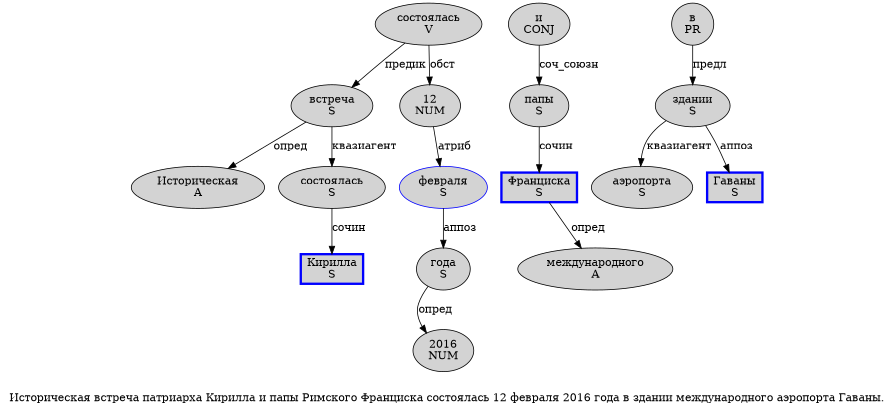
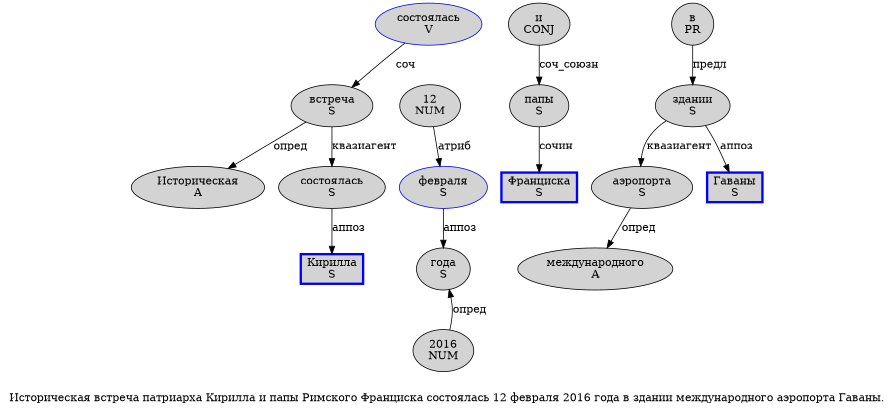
(429, 24) -> (429, 24)
(429, 61) -> none
(406, 65) -> (406, 65)
(563, 222) -> (621, 225)
(349, 228) -> (349, 228)
(418, 306) -> (452, 314)
